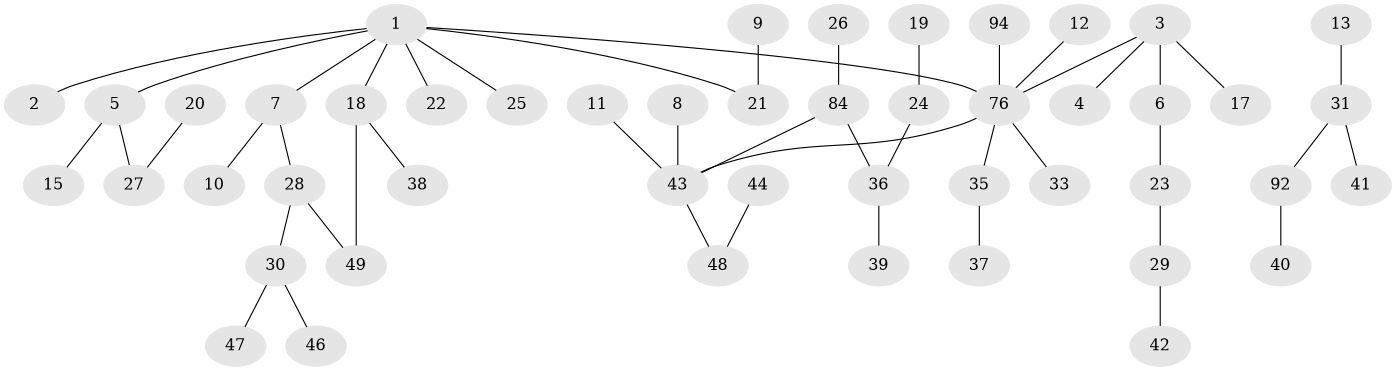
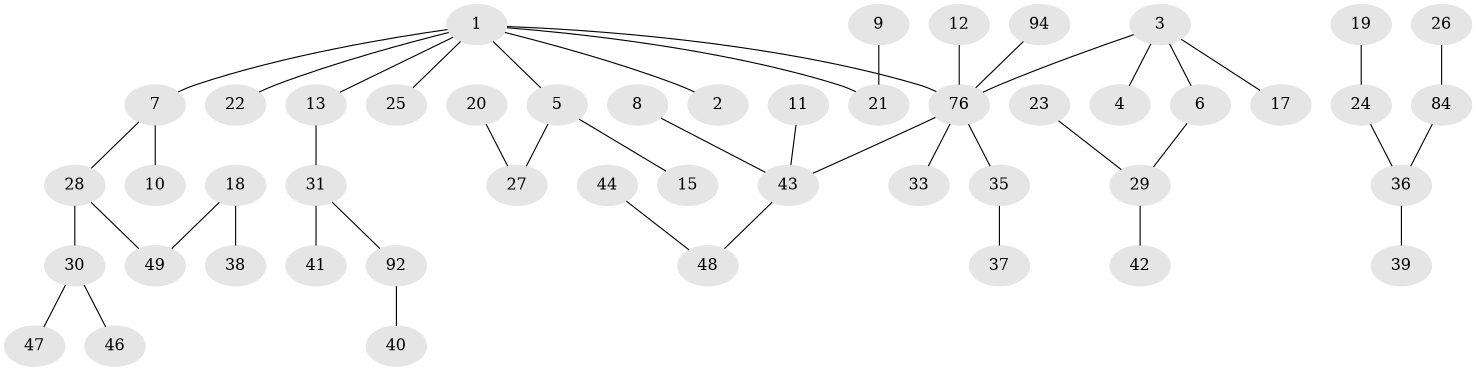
(376, 65) -> (396, 65)
(758, 145) -> none
(1160, 145) -> (1170, 145)
